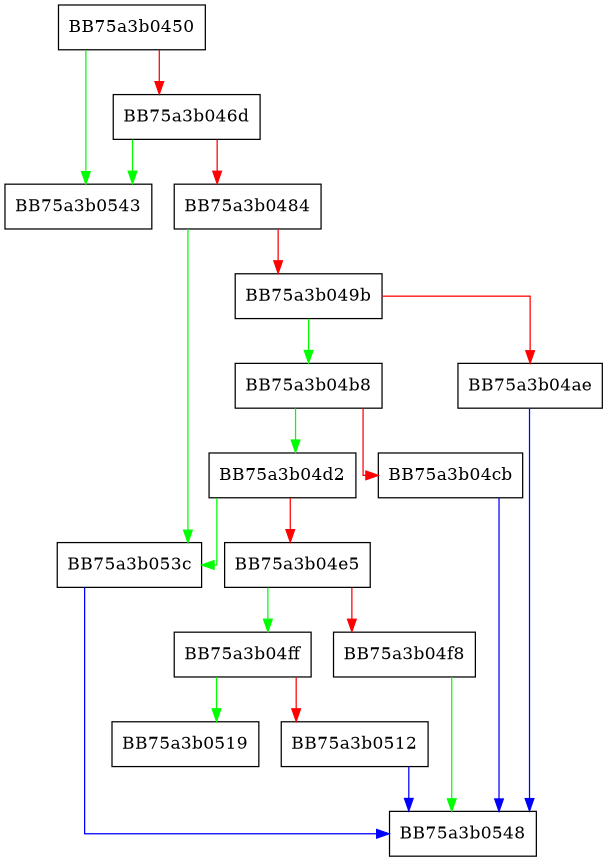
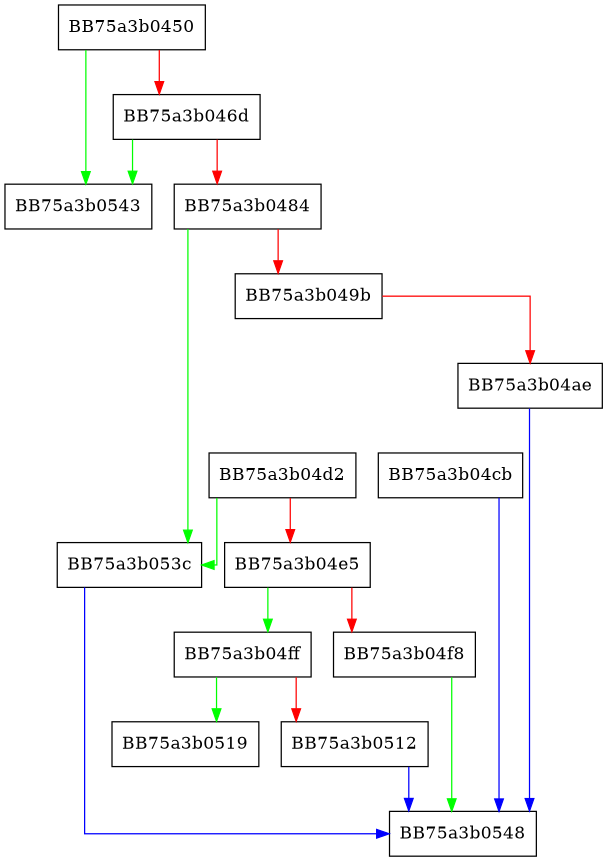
(309, 386) -> none
